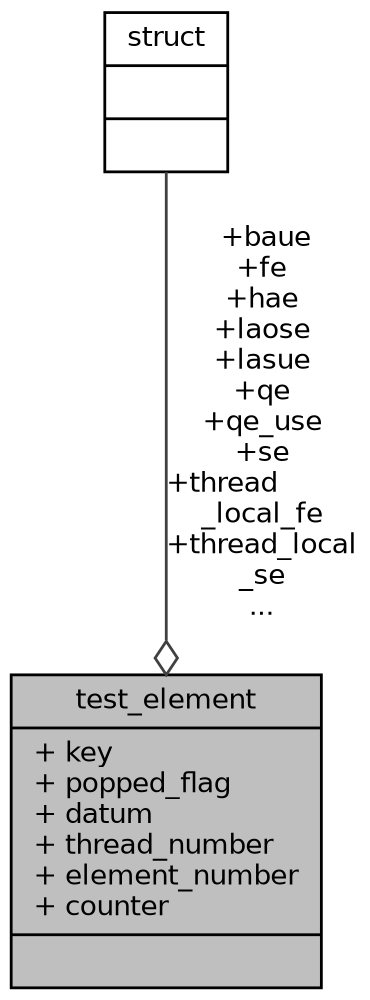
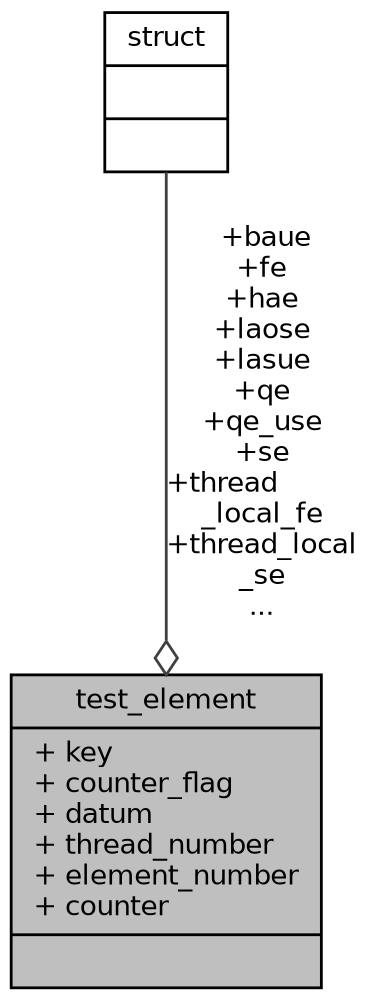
(133, 784) -> (134, 784)
